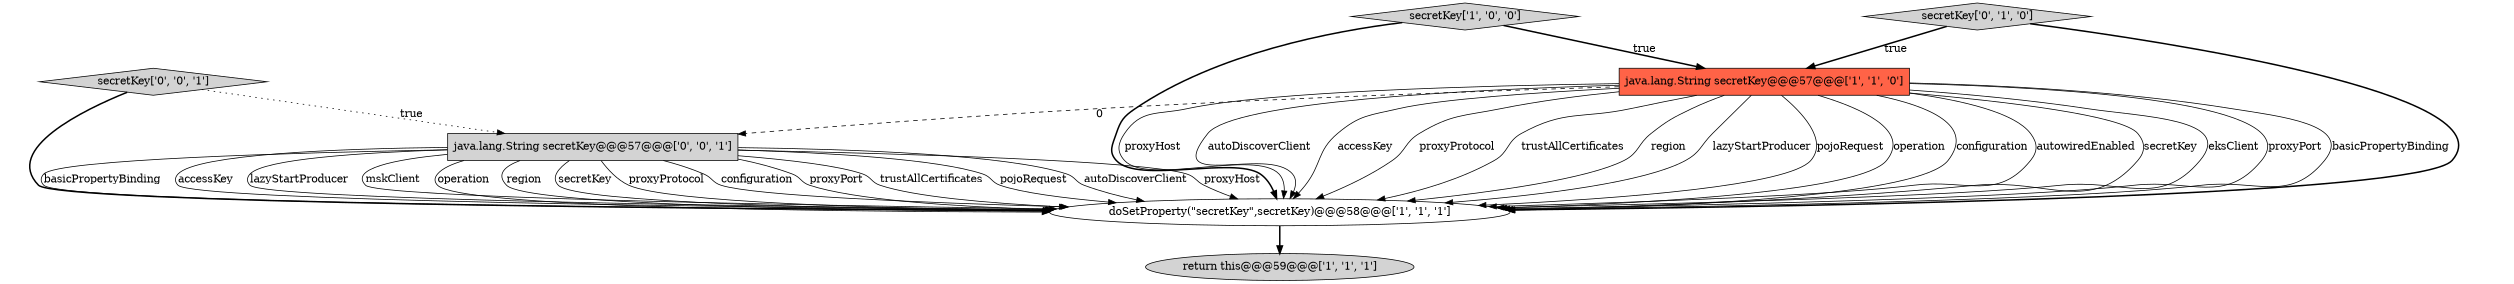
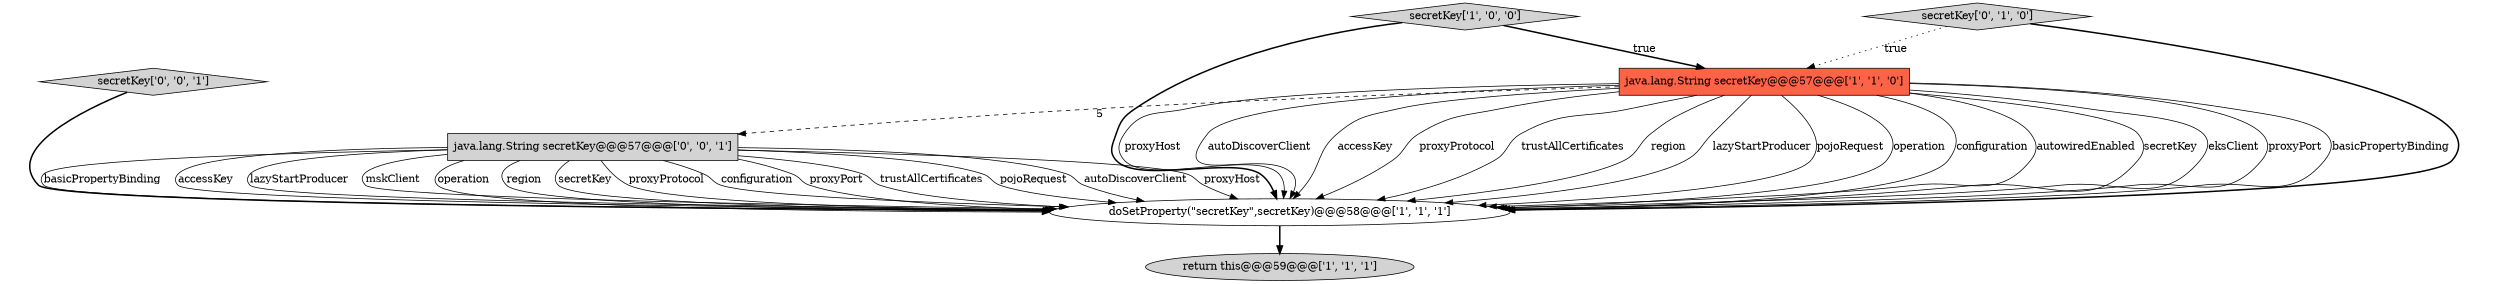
(1881, 46) -> (1881, 46)
(349, 111) -> none
(1100, 114) -> (1100, 114)
